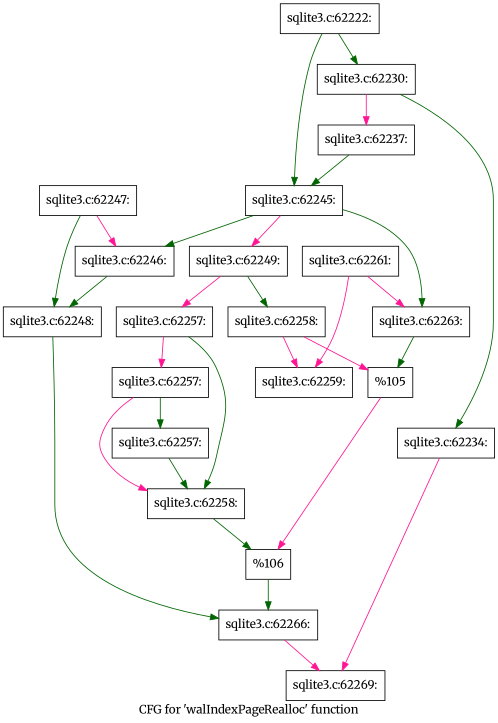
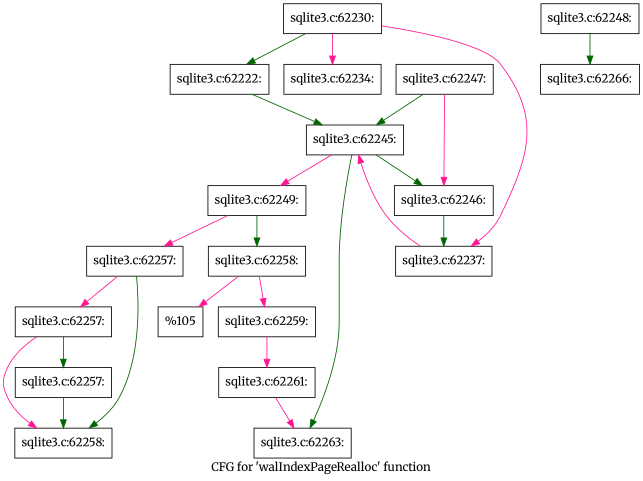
(346, 46) -> (280, 47)
(333, 168) -> (383, 210)
(493, 239) -> (333, 45)
(64, 256) -> (403, 107)
(92, 289) -> (444, 227)
(339, 320) -> (267, 348)
(408, 349) -> none
(268, 564) -> none
(336, 686) -> none
